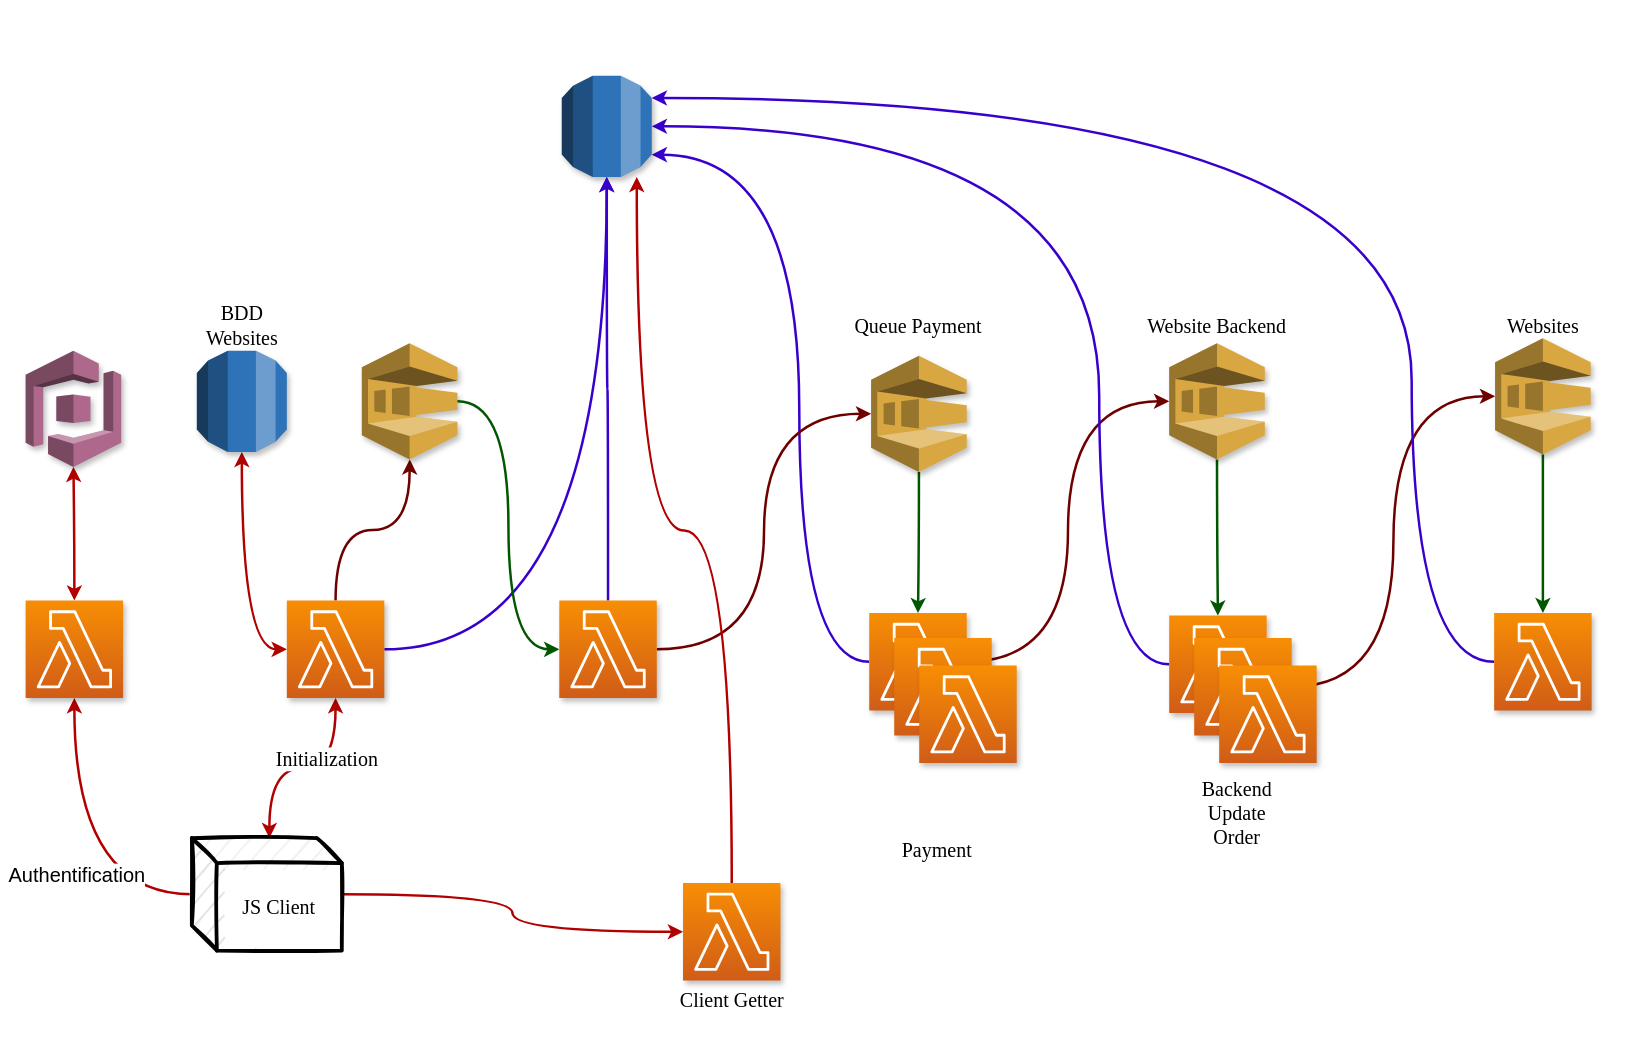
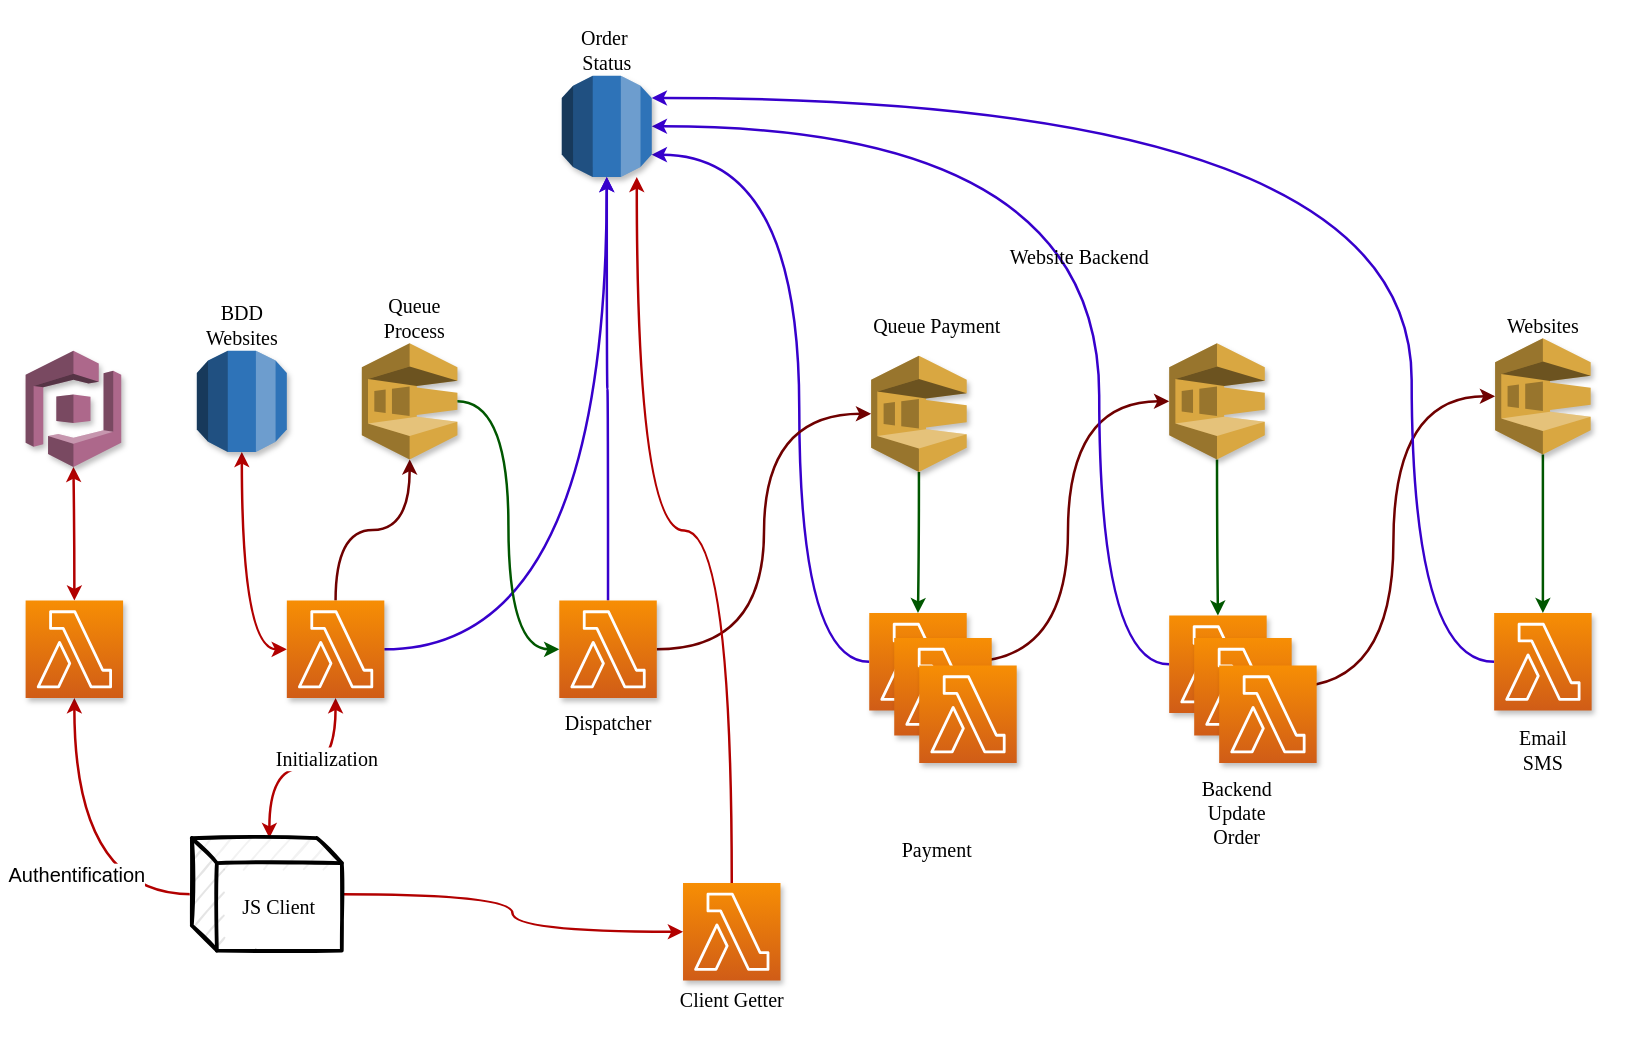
none -> (607, 51)
none -> (414, 318)
(918, 326) -> (937, 326)
(1217, 326) -> (1080, 257)
none -> (608, 723)
none -> (1543, 751)
